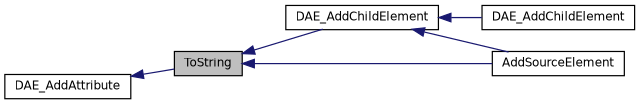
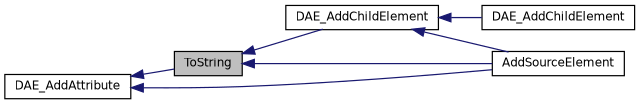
none -> (318, 83)
